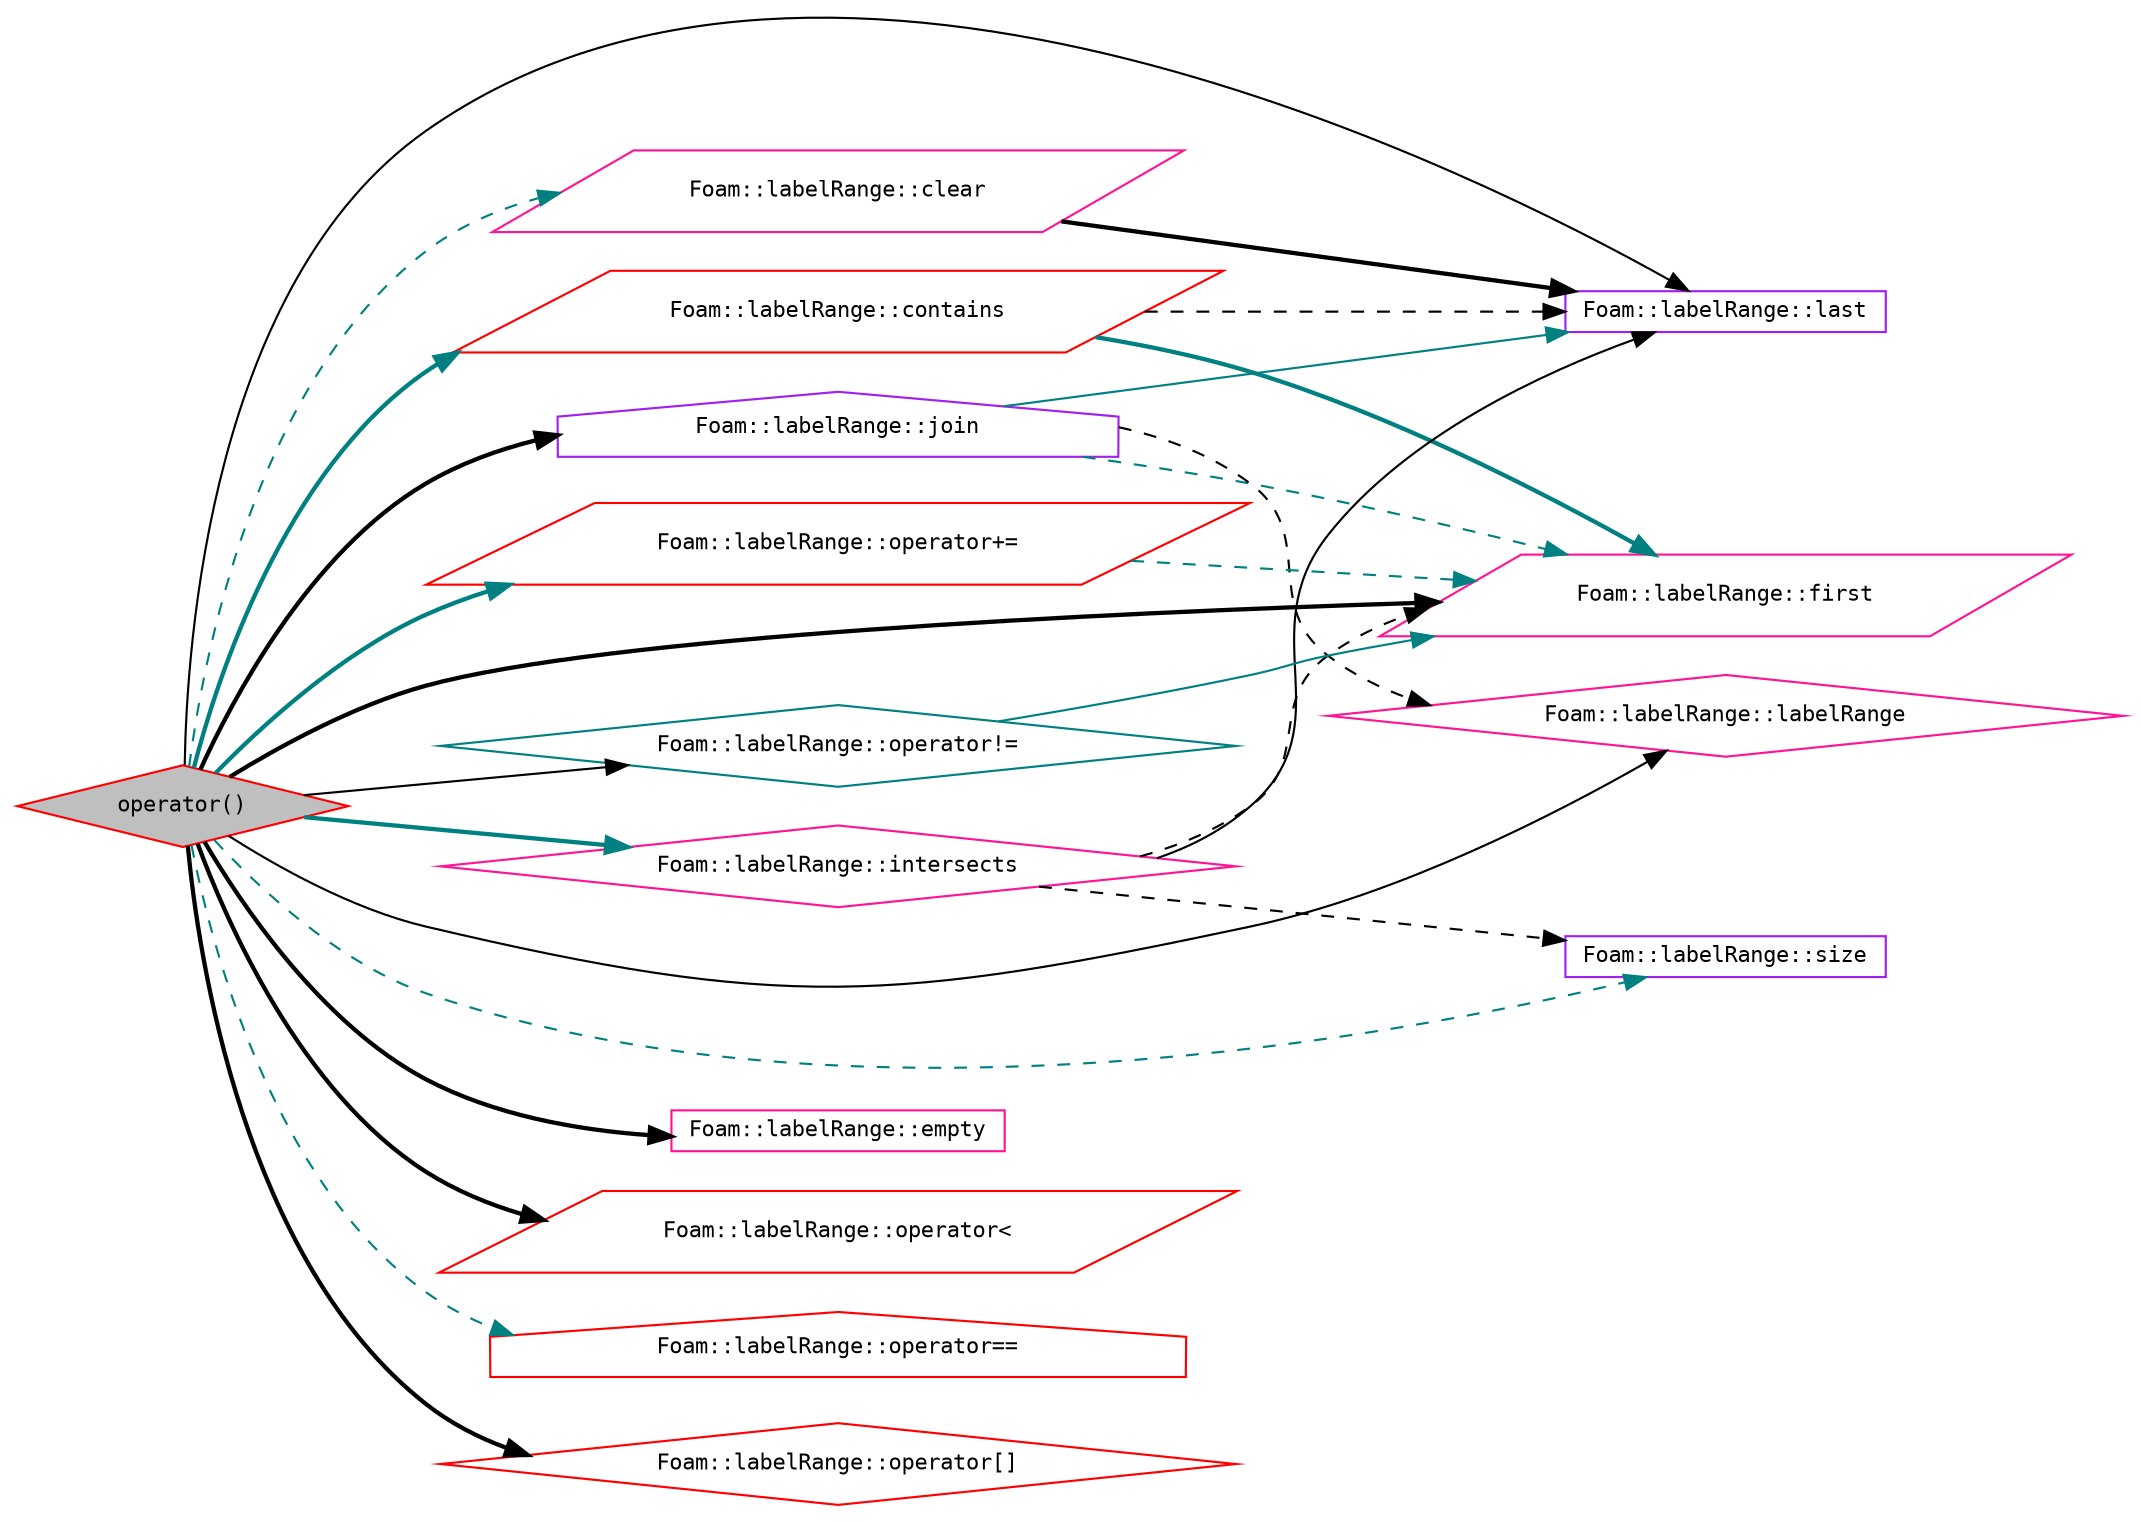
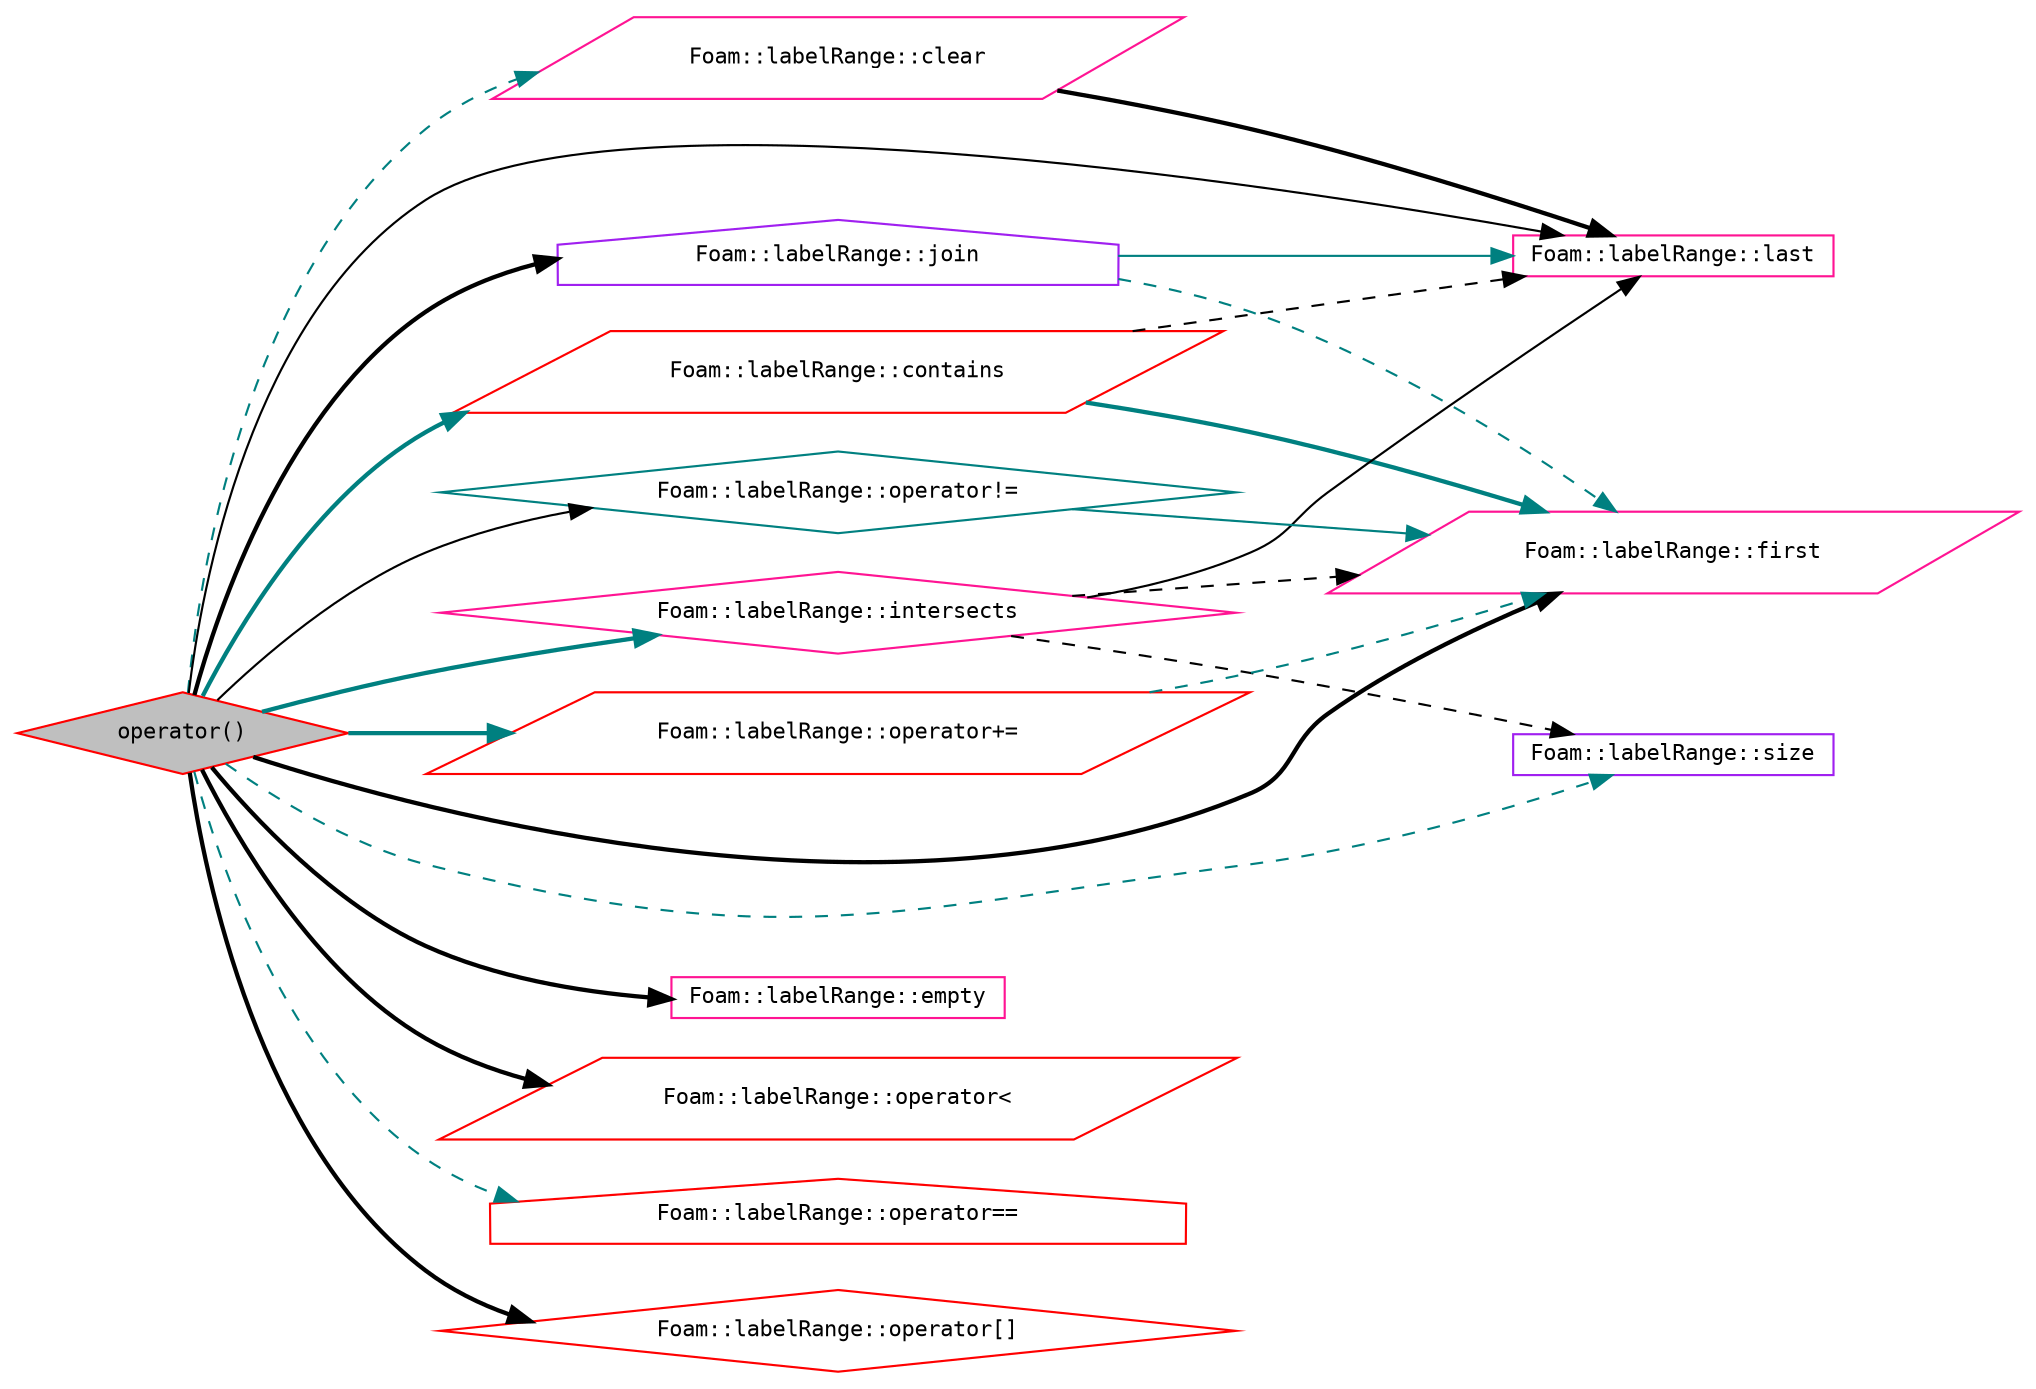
(1726, 312) -> (1673, 256)
(1726, 716) -> none
